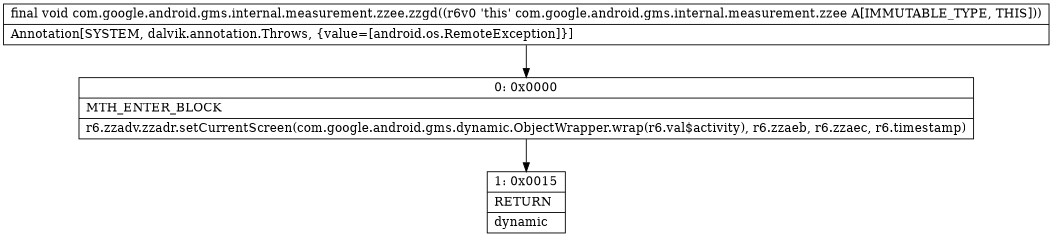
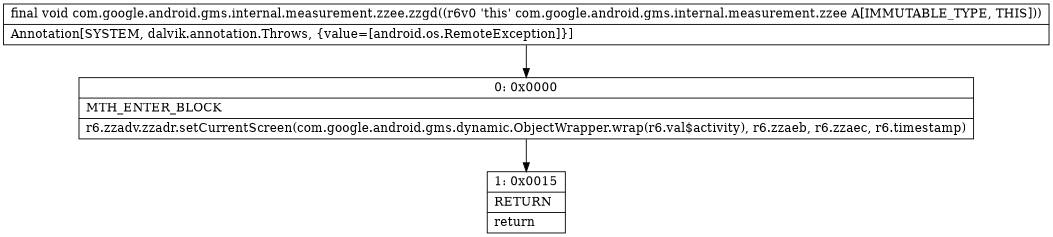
(521, 222) -> (515, 222)
